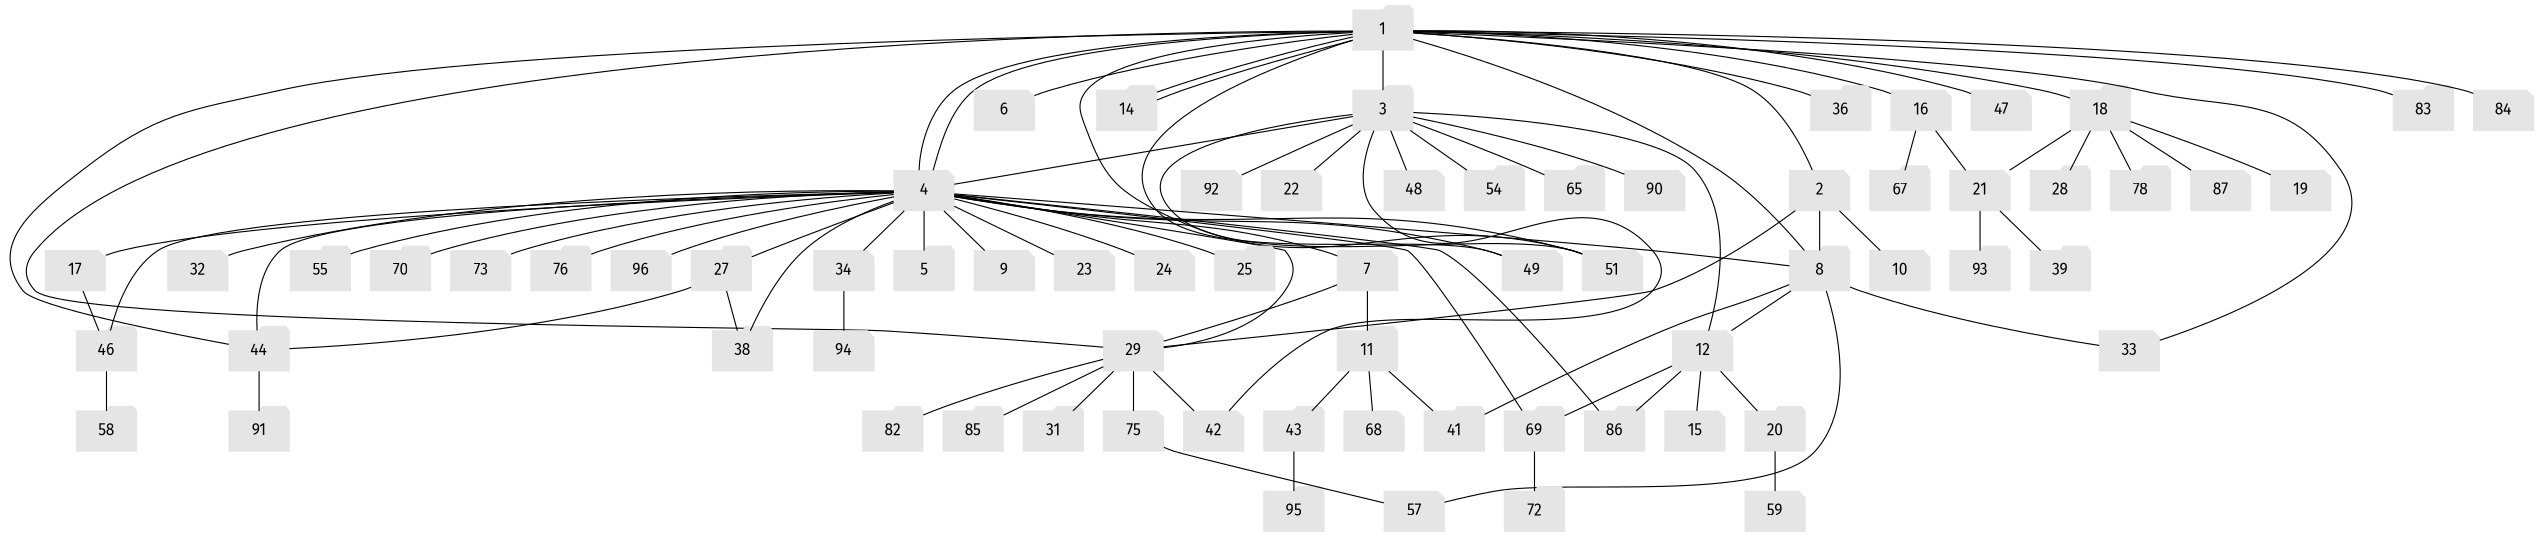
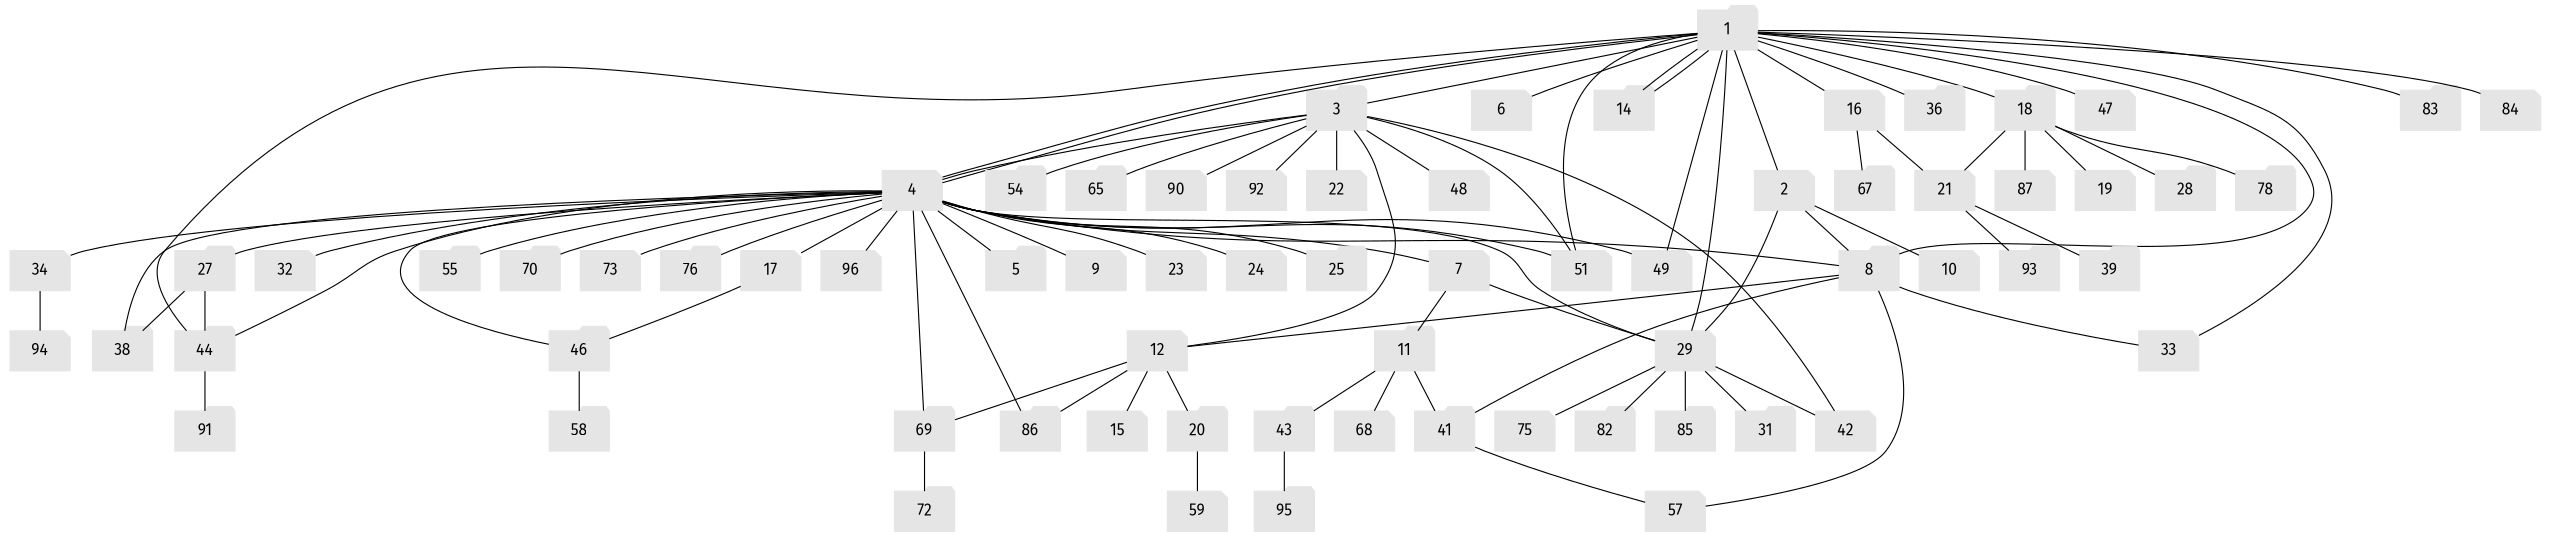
(1274, 476) -> (1559, 477)
